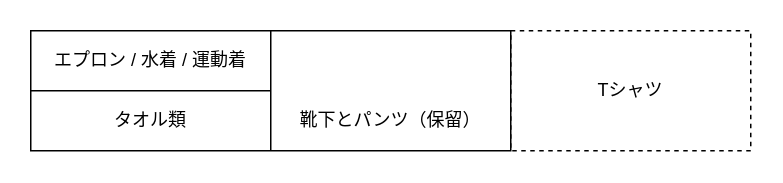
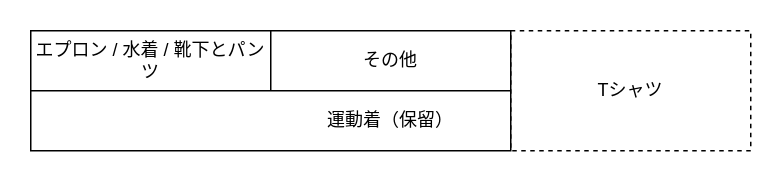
(151, 61) -> (151, 61)
none -> (391, 61)
(151, 121) -> none
(391, 121) -> (391, 121)
